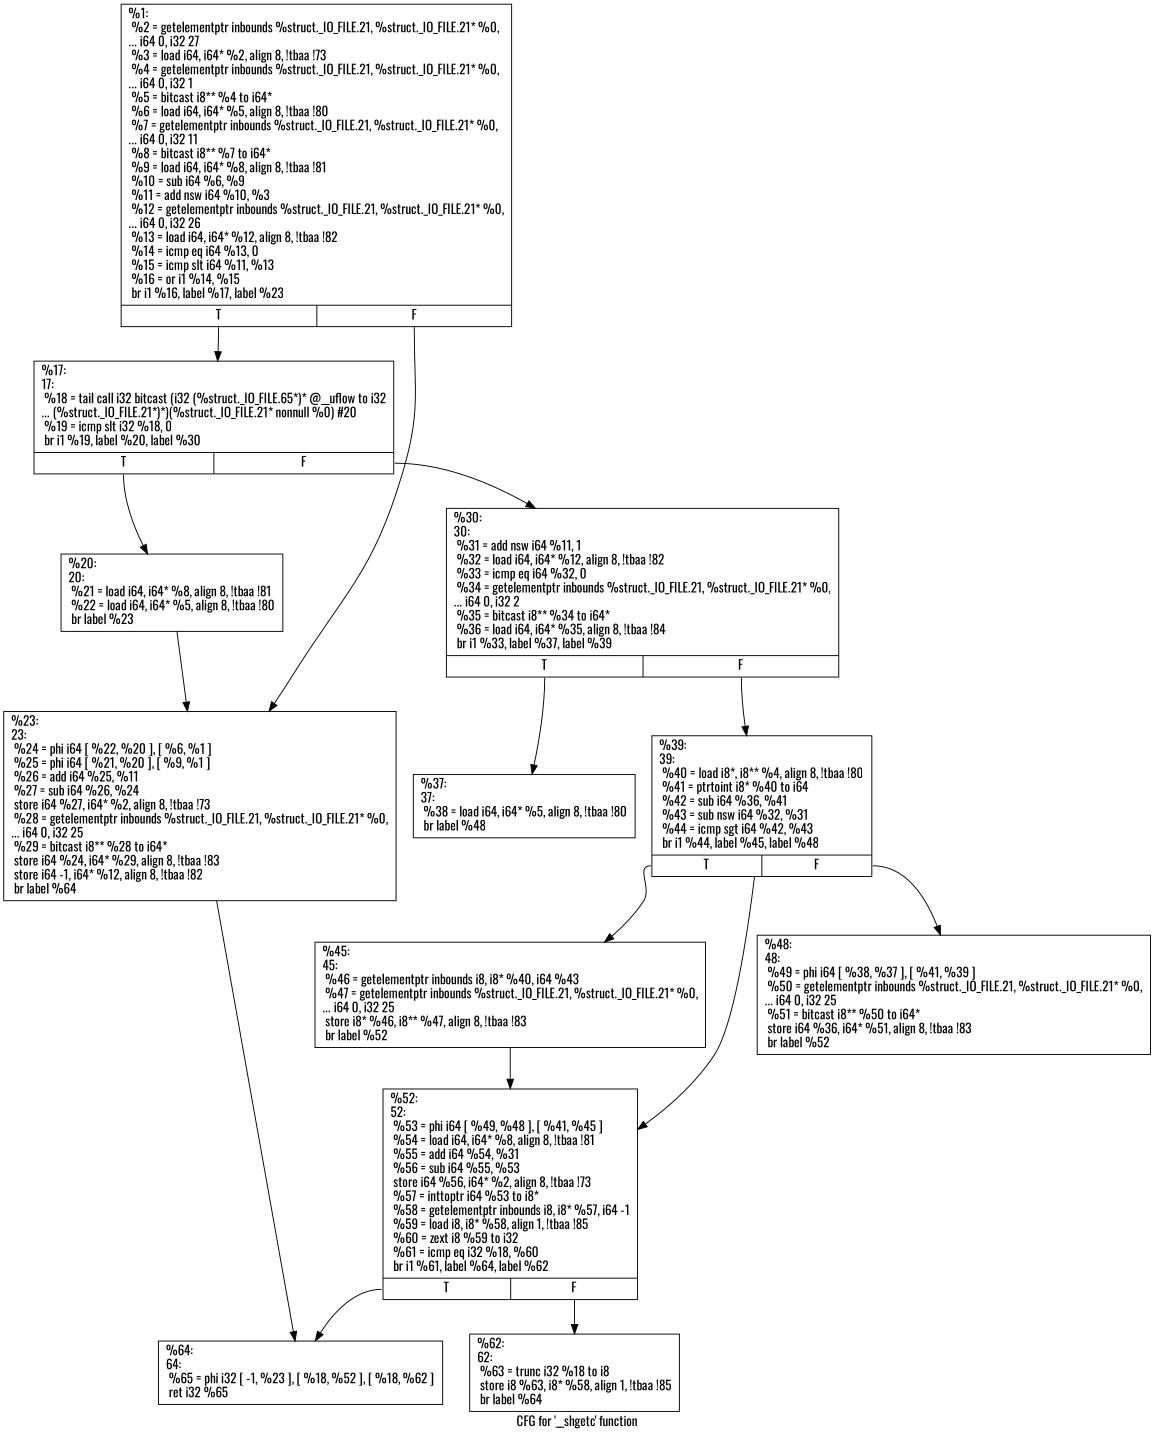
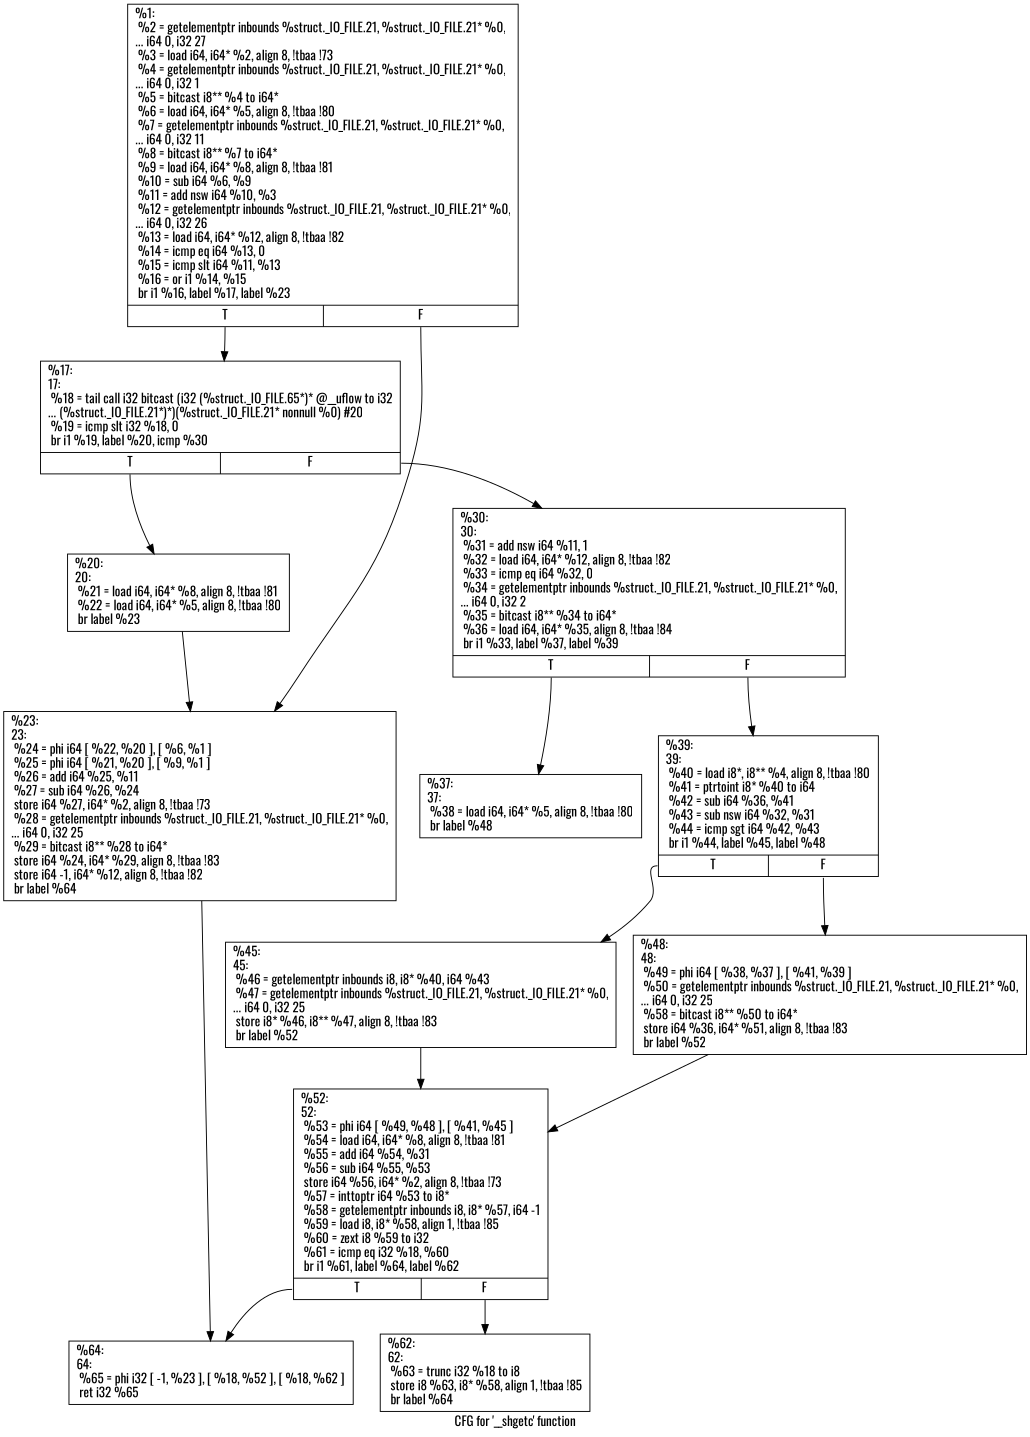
(122, 441) -> (128, 441)
(730, 1015) -> (632, 1091)
(842, 1015) -> (719, 1015)
